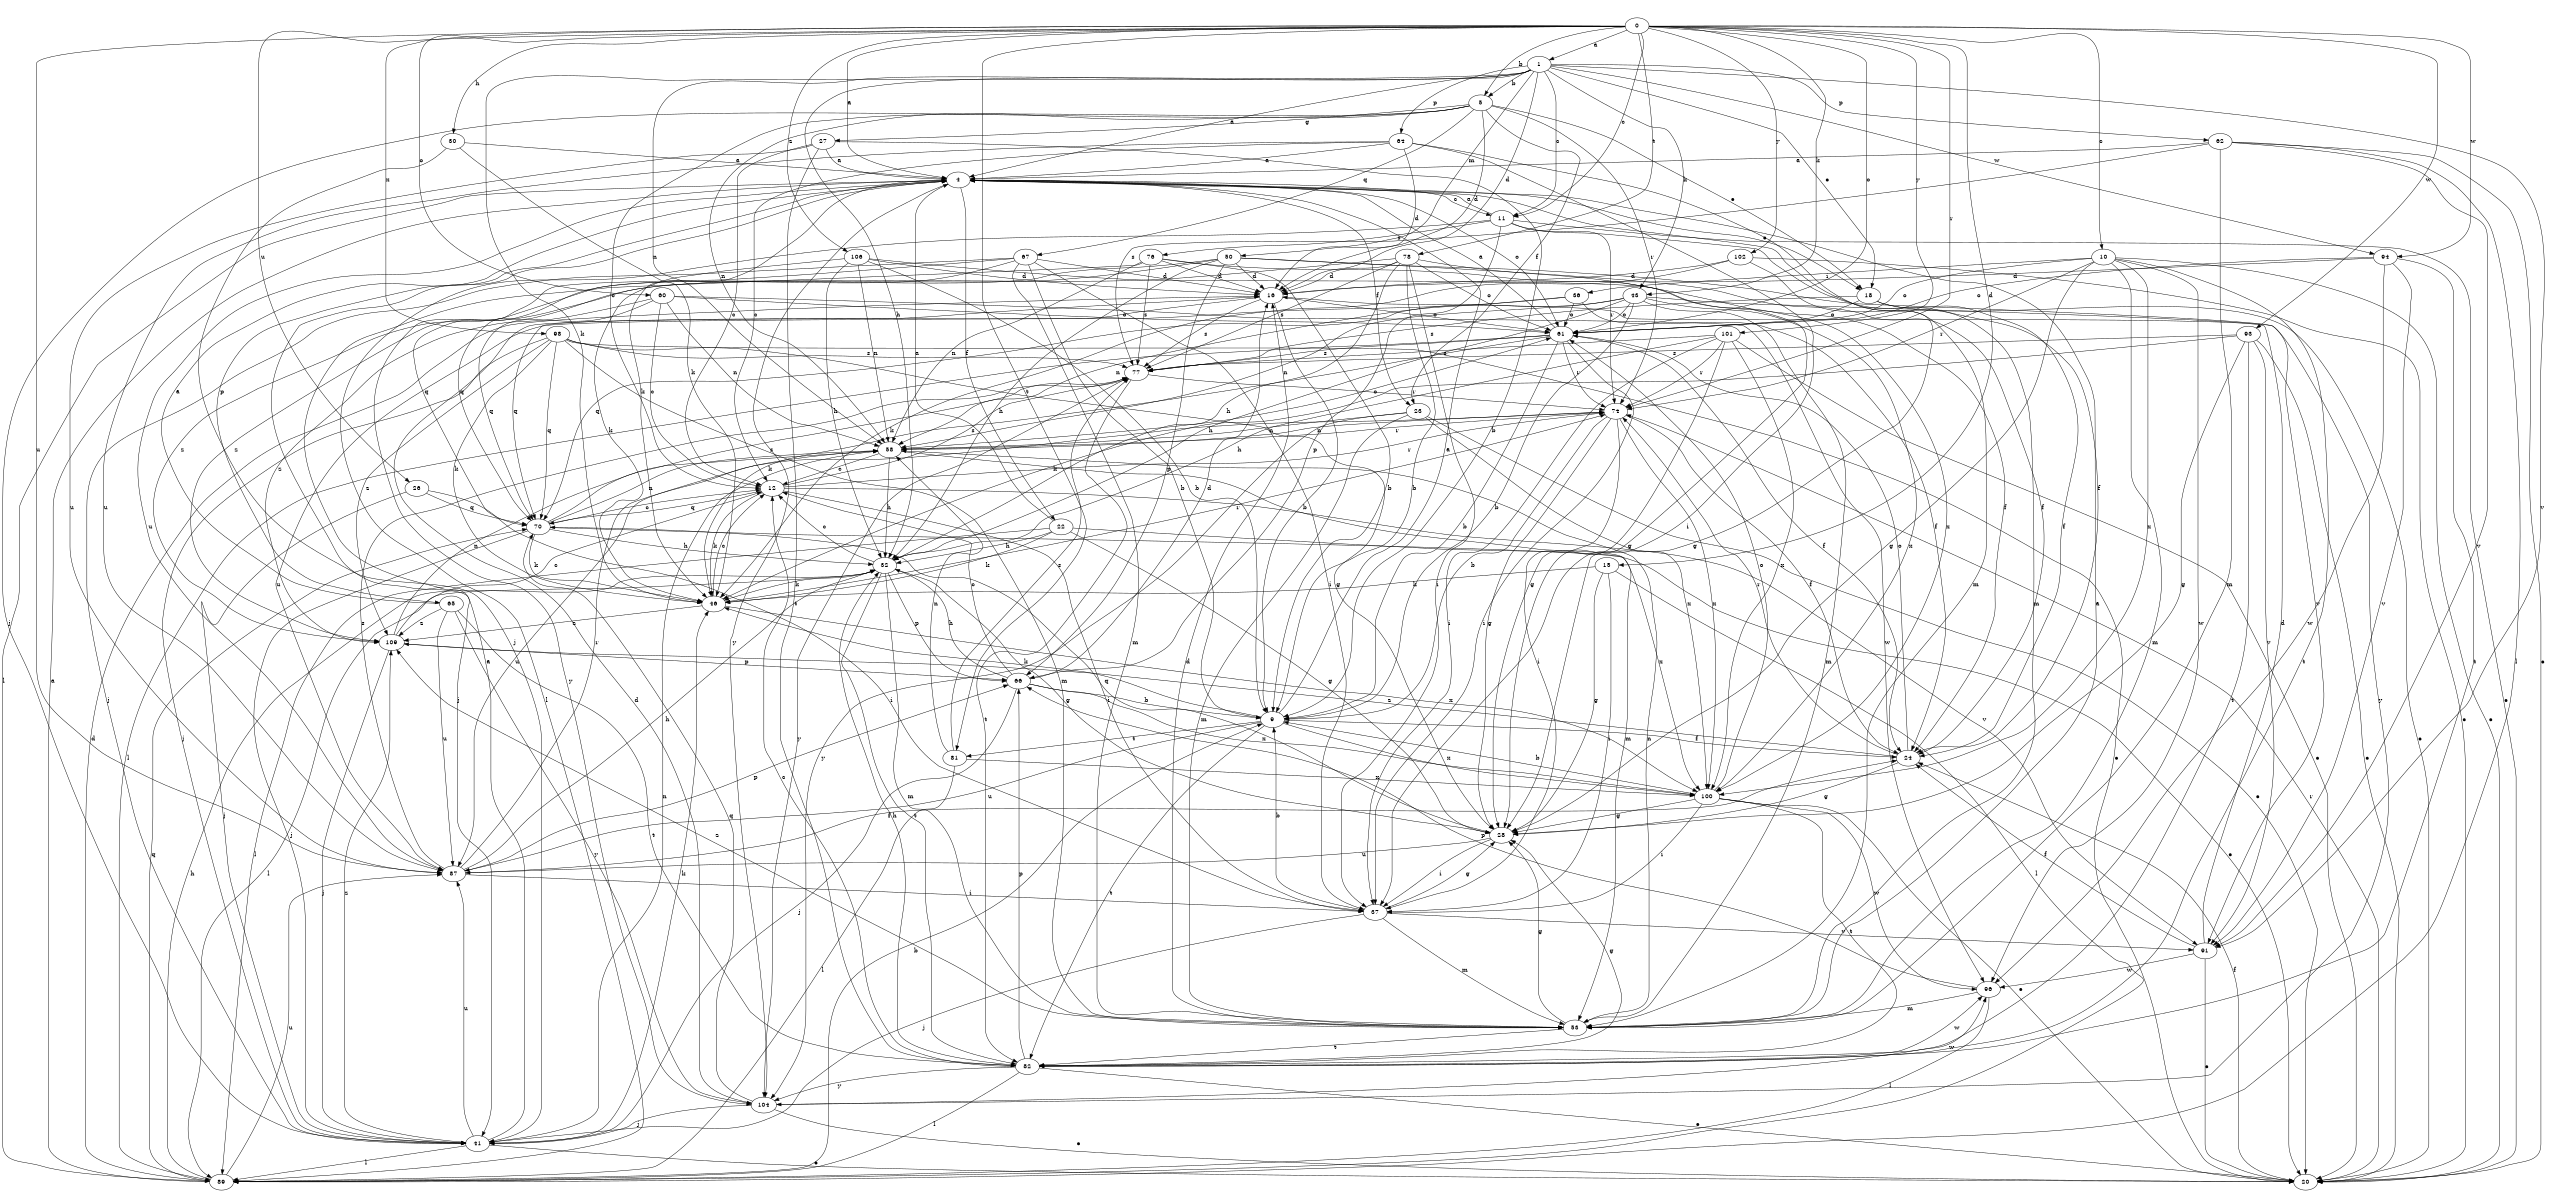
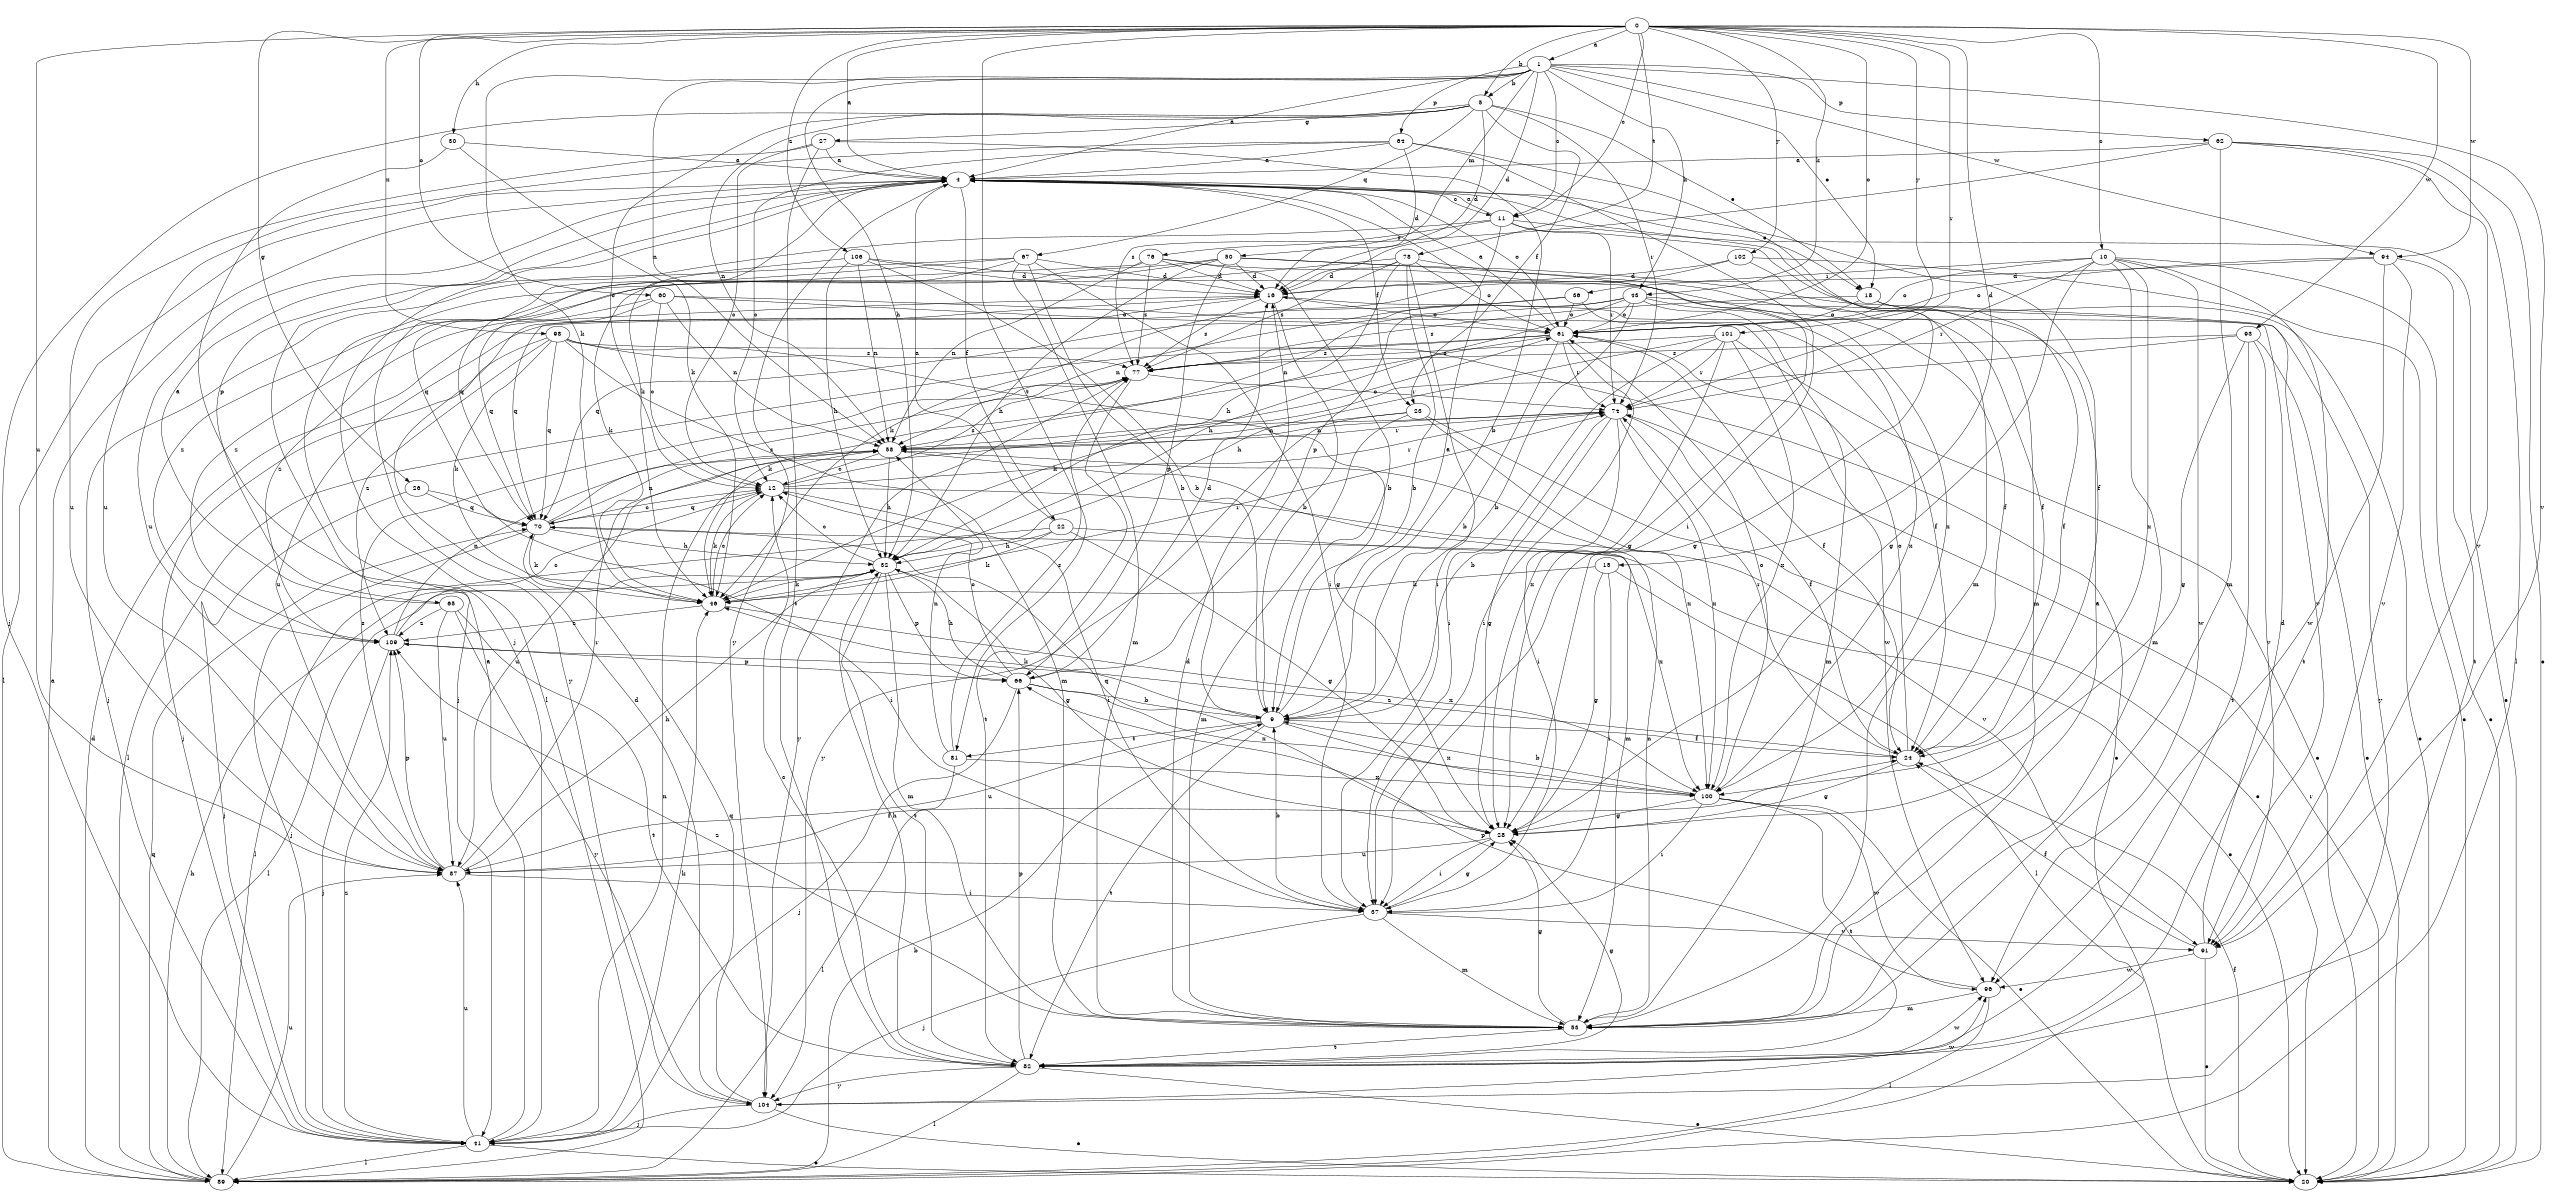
(263, 257) -> (263, 257)
(1533, 585) -> (1533, 585)
(721, 787) -> (406, 766)
